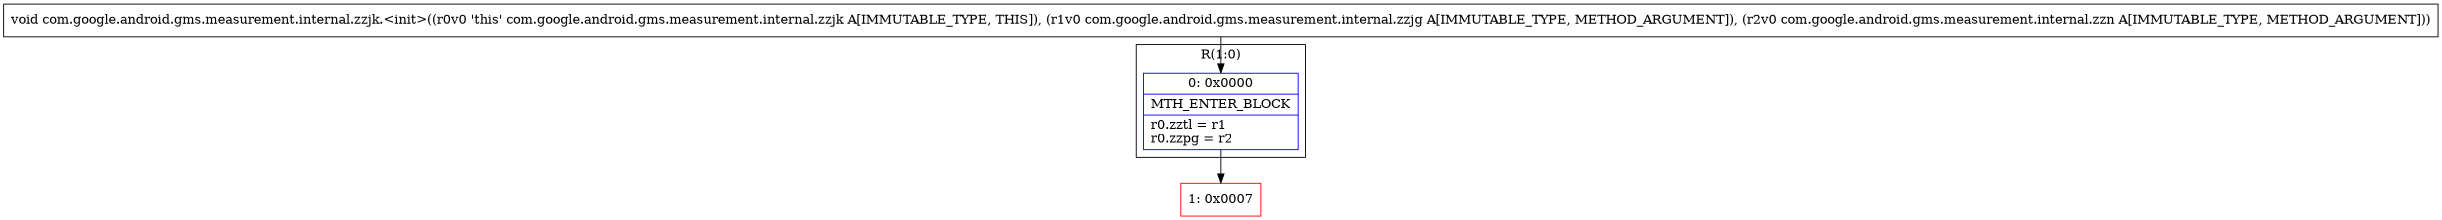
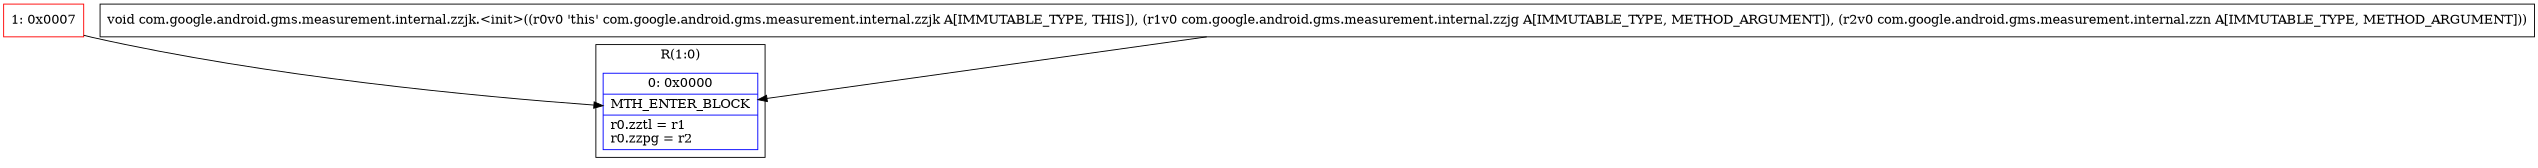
(1221, 163) -> (338, 79)
